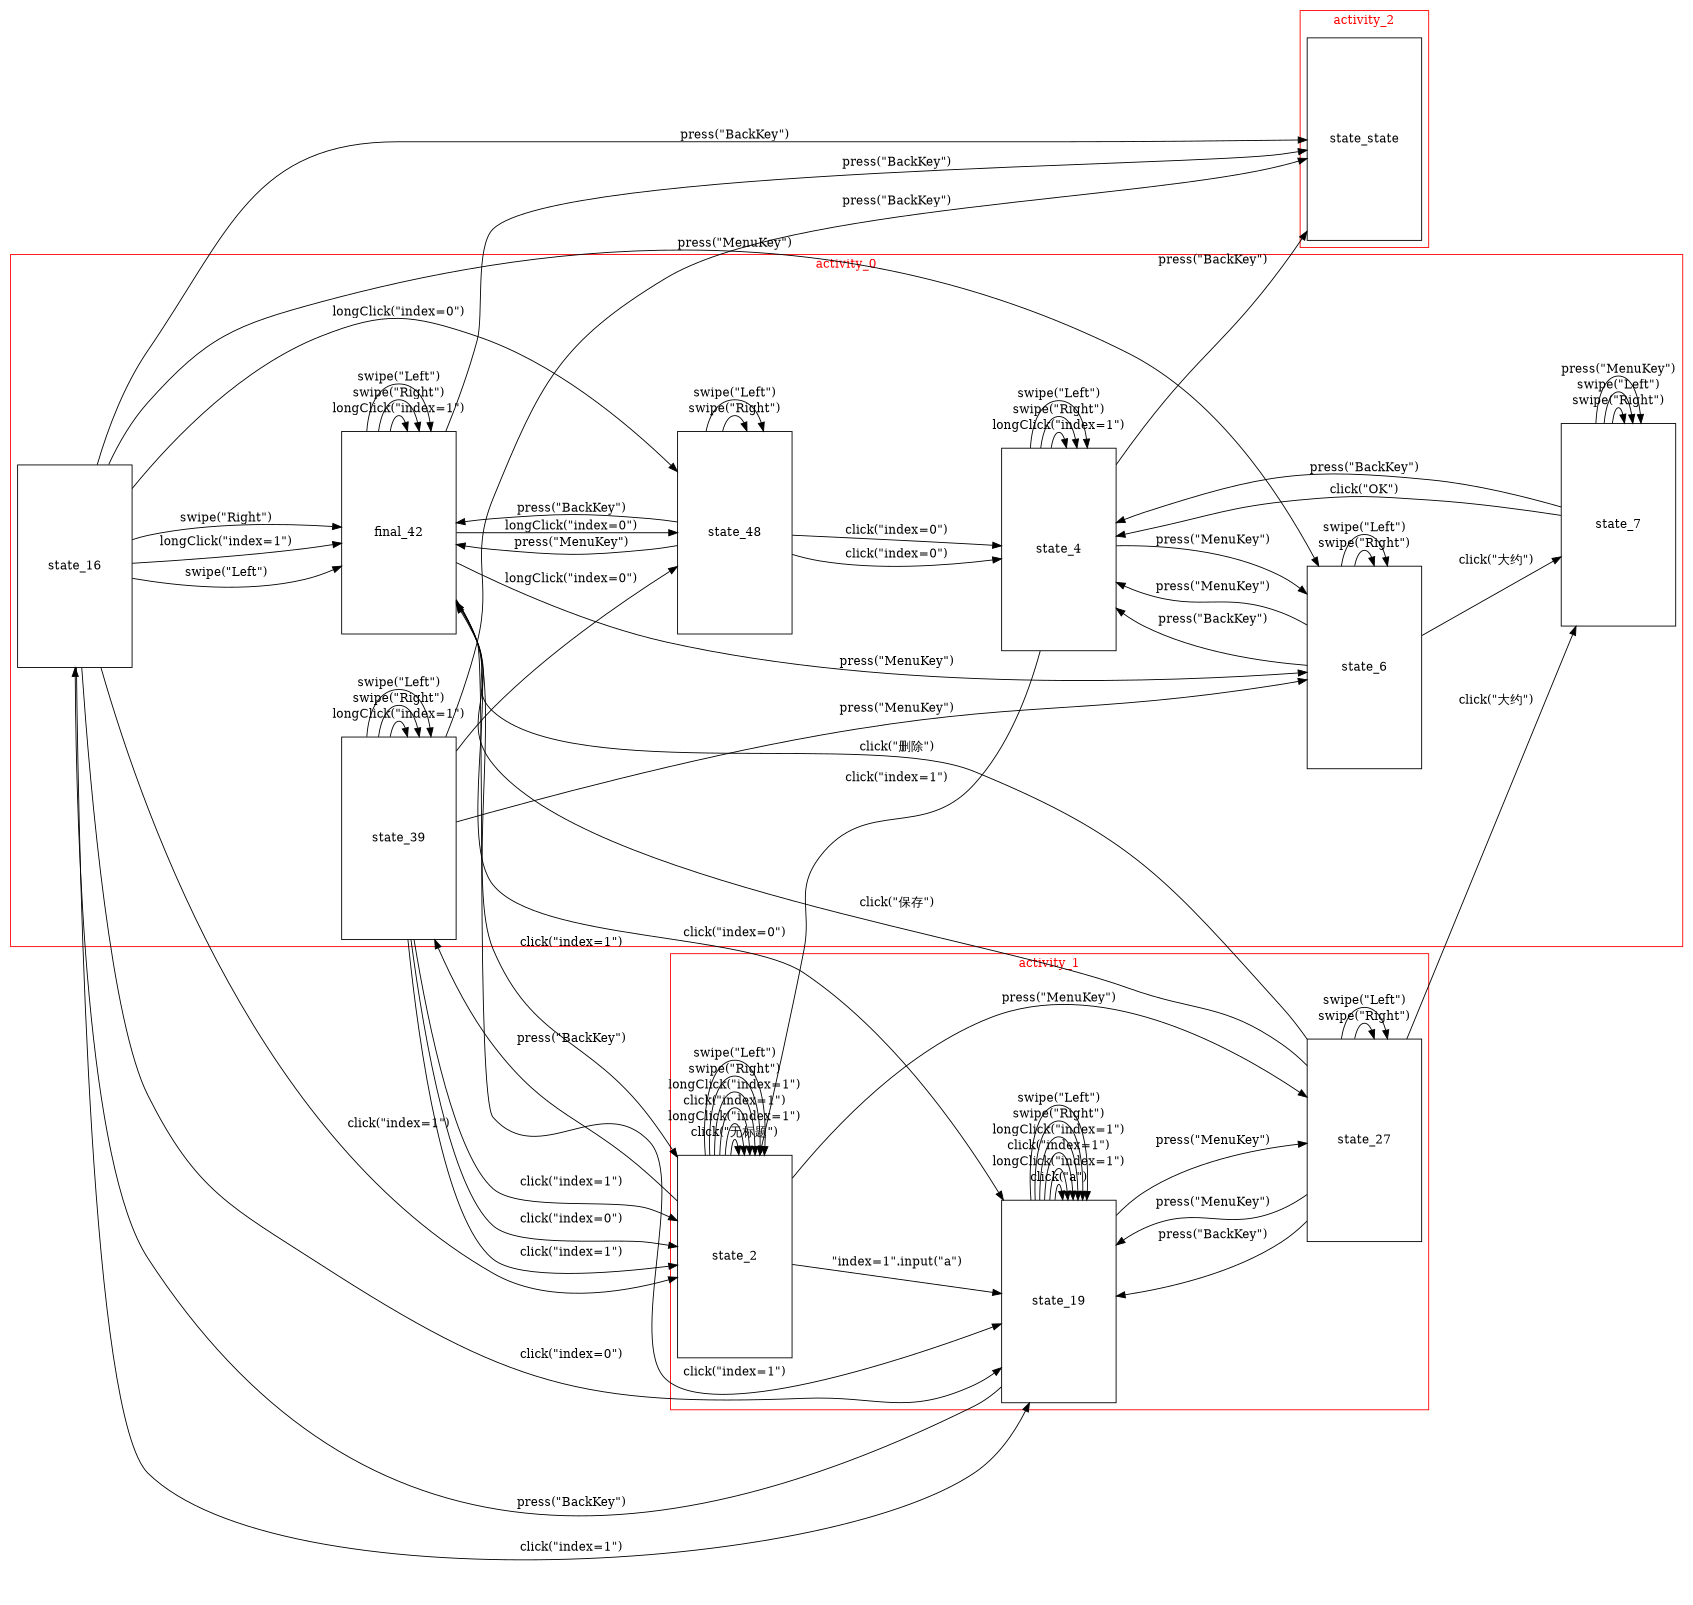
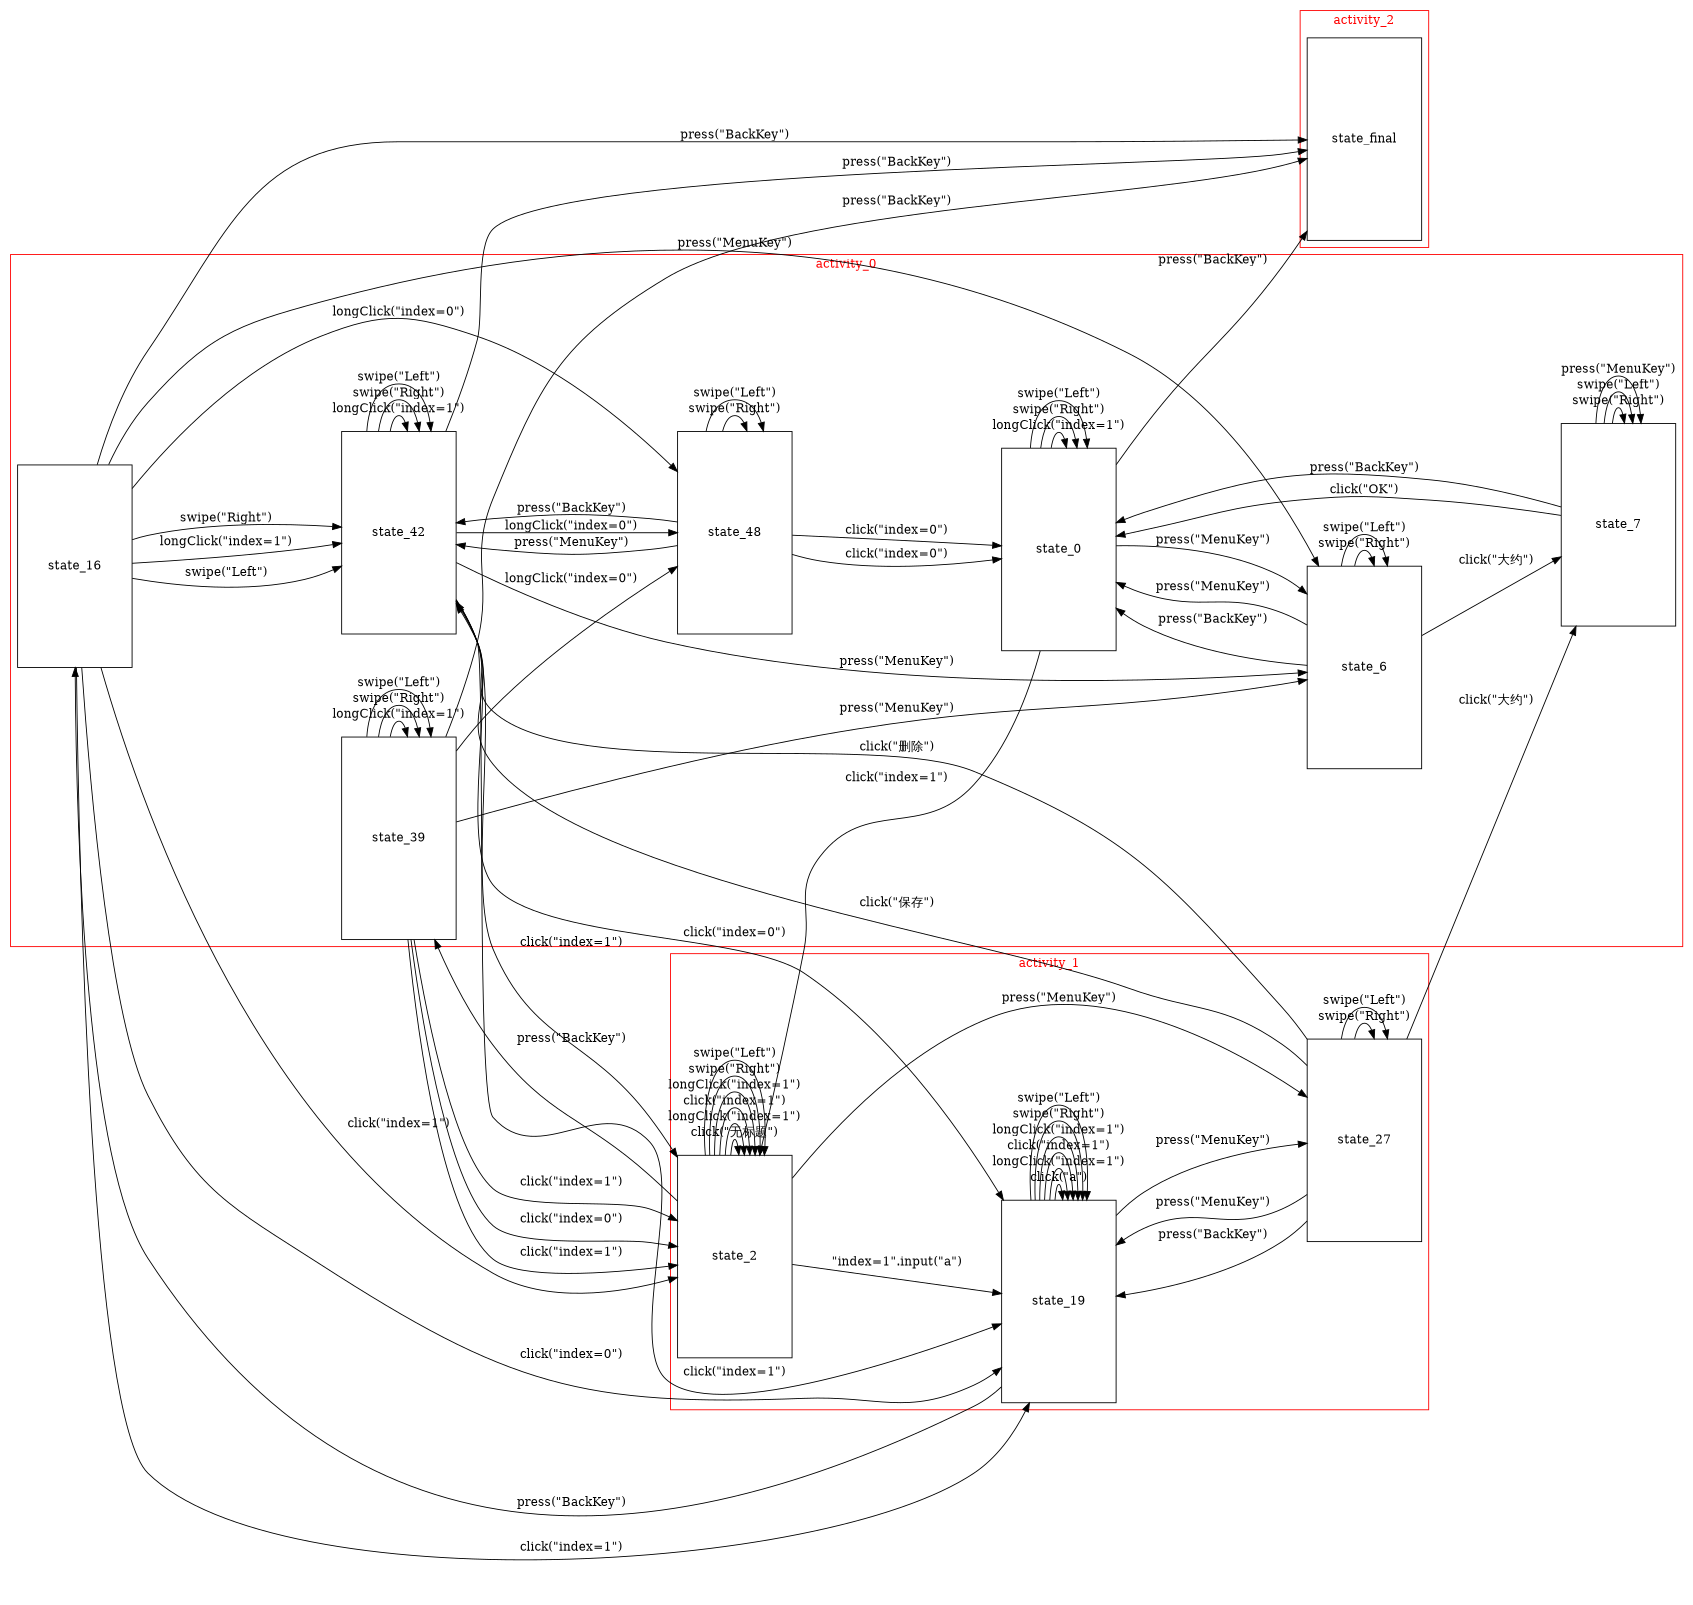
(1364, 139) -> (1364, 139)
(399, 533) -> (399, 533)
(1059, 549) -> (1059, 549)
